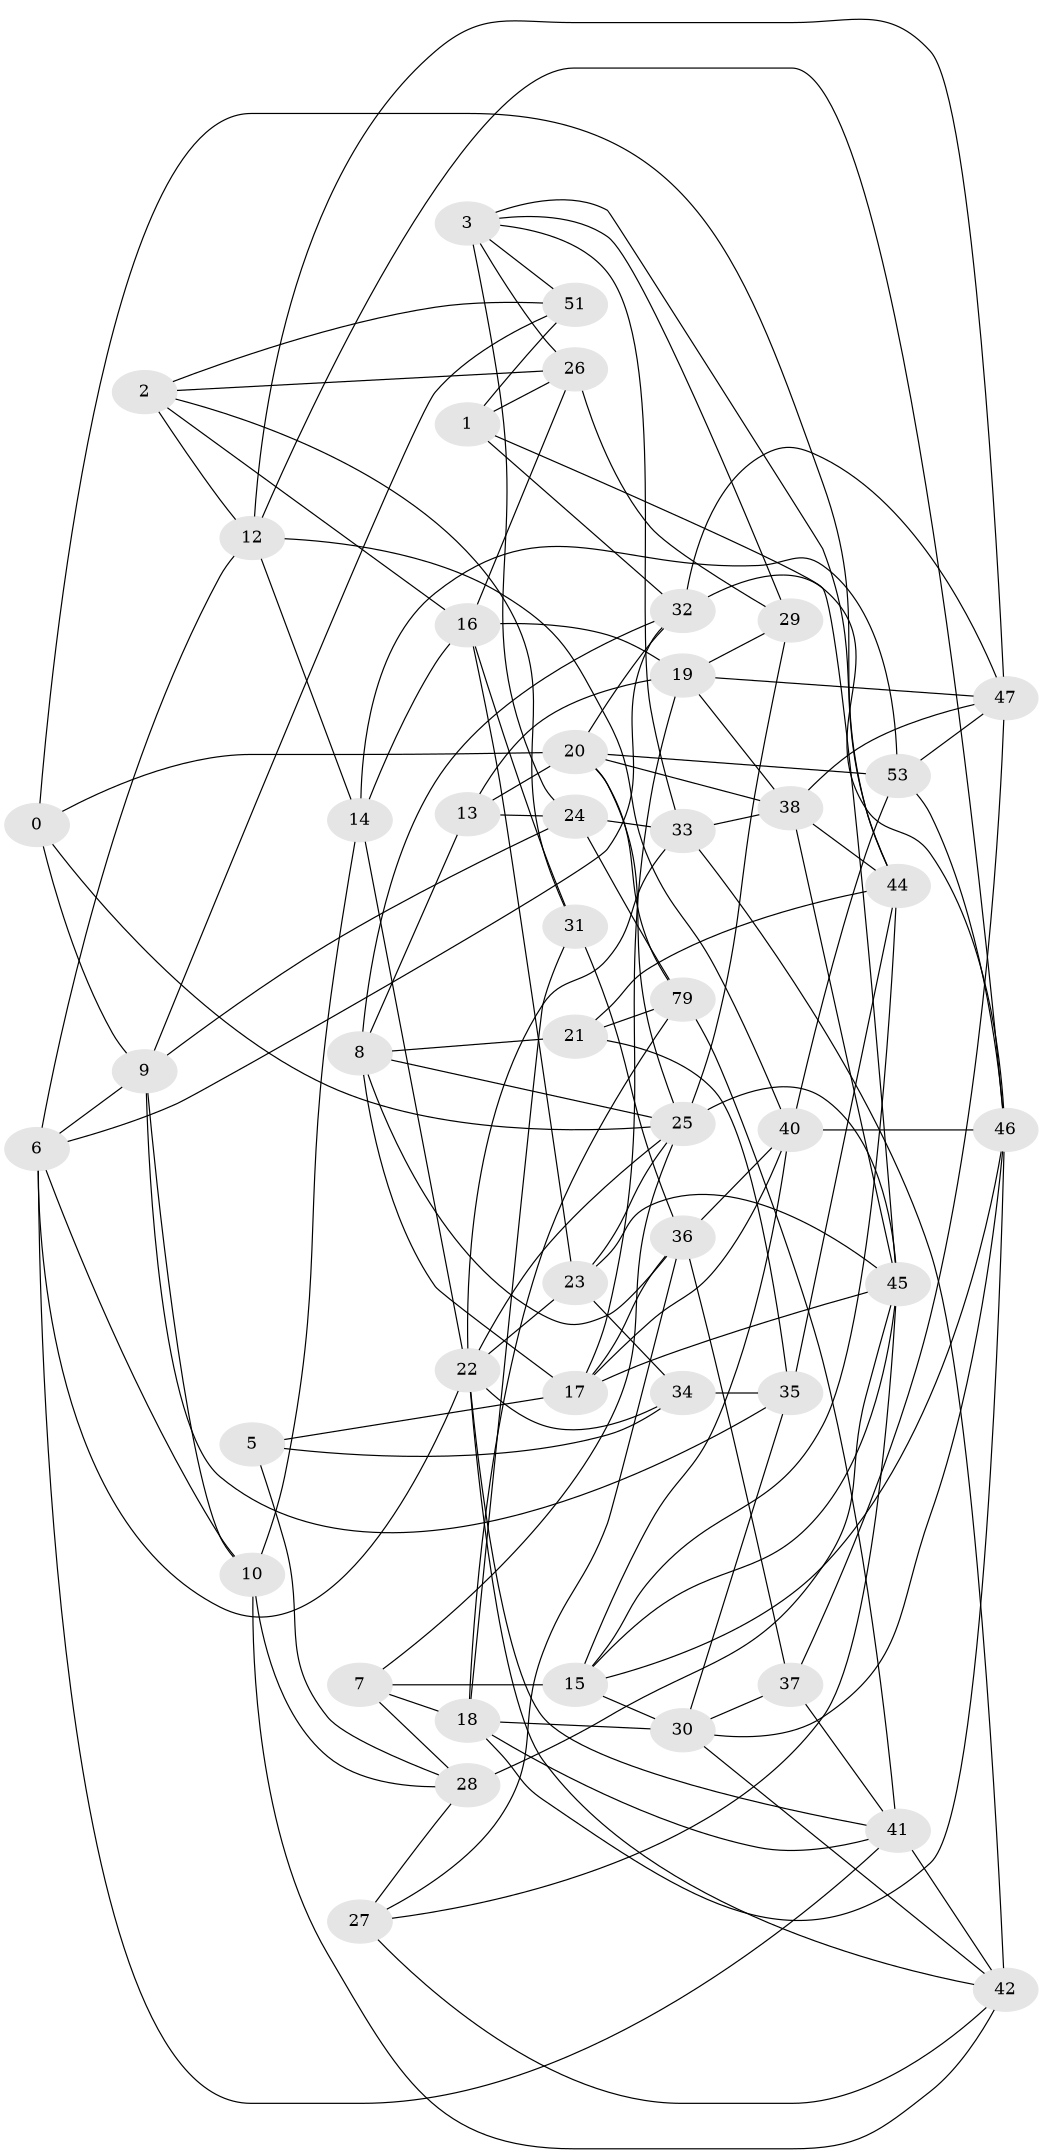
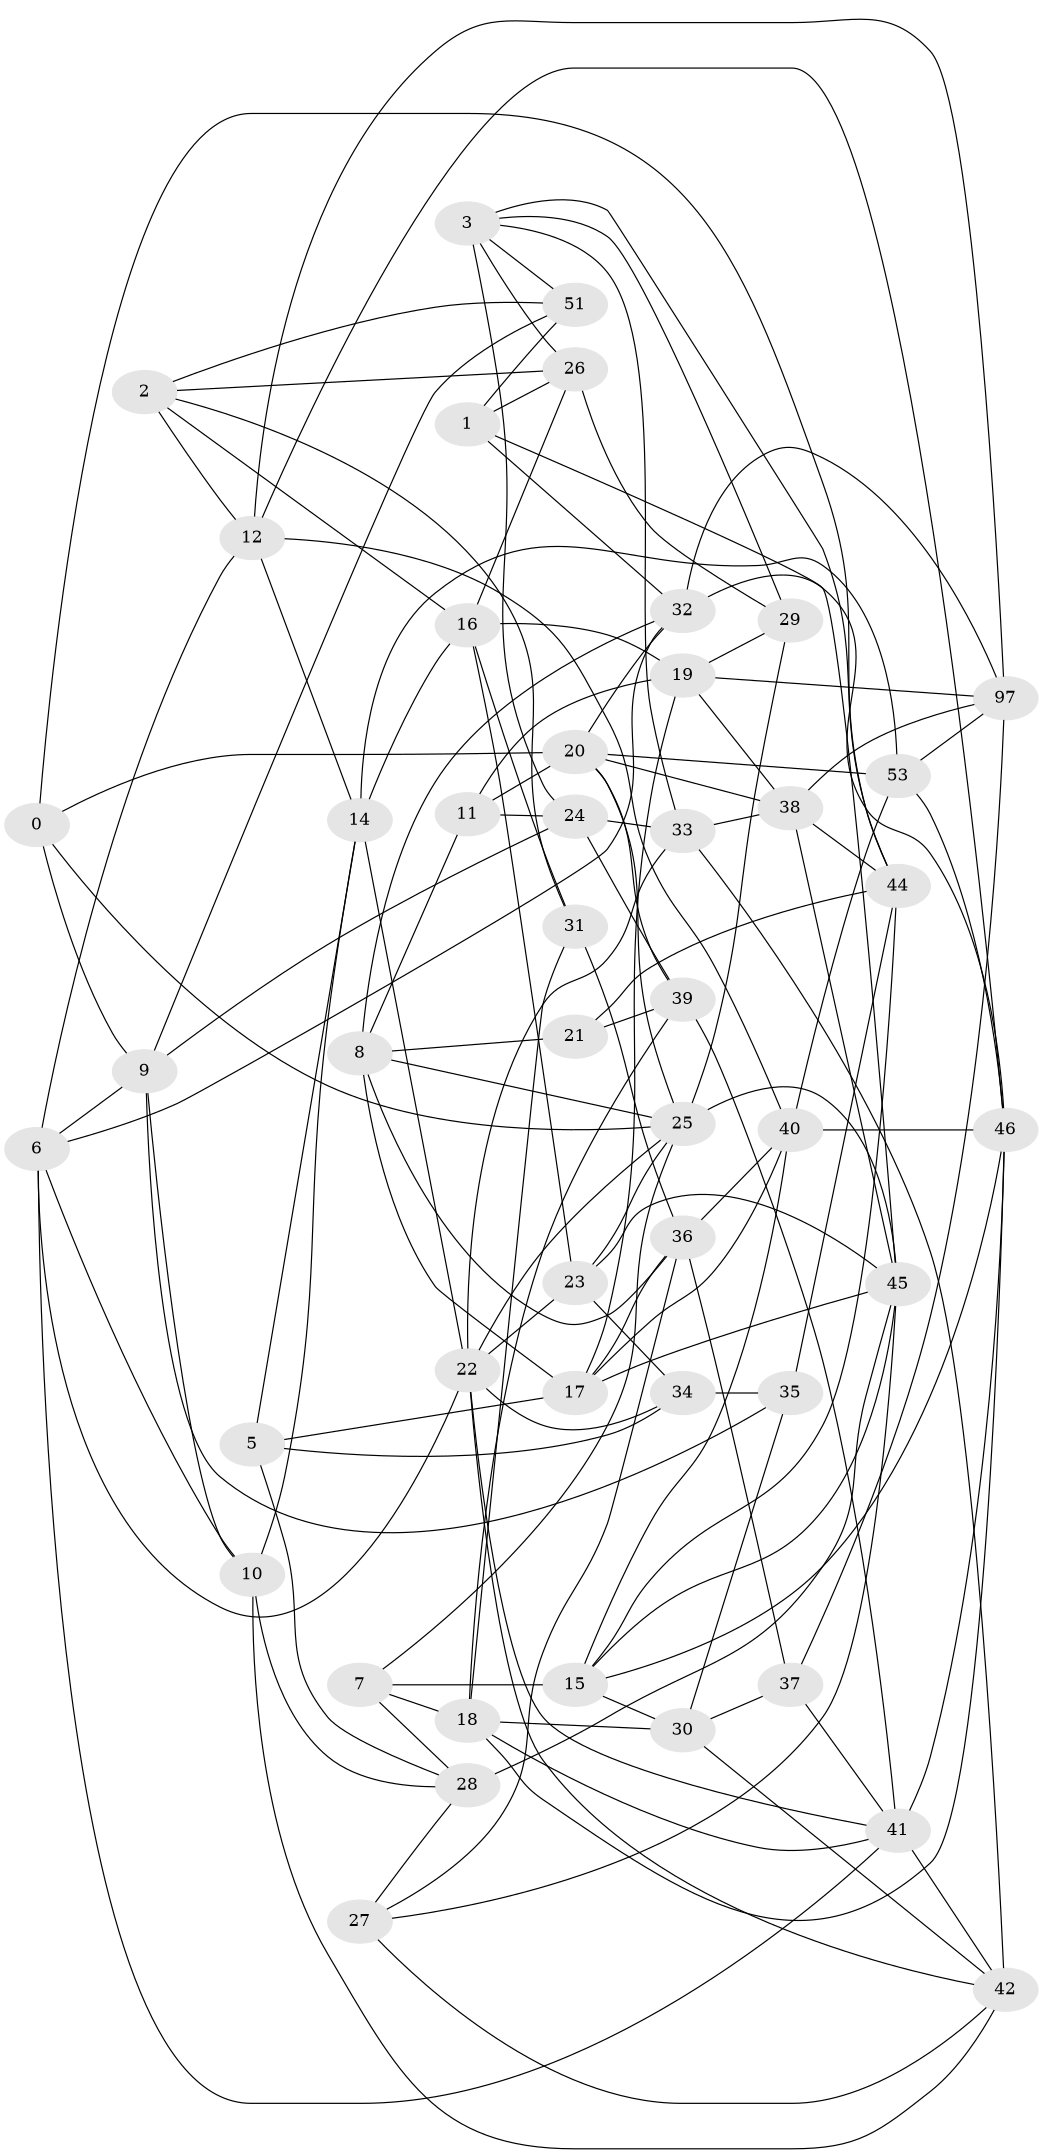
(1006, 698) -> (1006, 698)
(468, 814) -> (468, 814)
(683, 1000) -> (683, 1000)
none -> (306, 1132)
(745, 1159) -> none
(934, 1504) -> (980, 1485)
